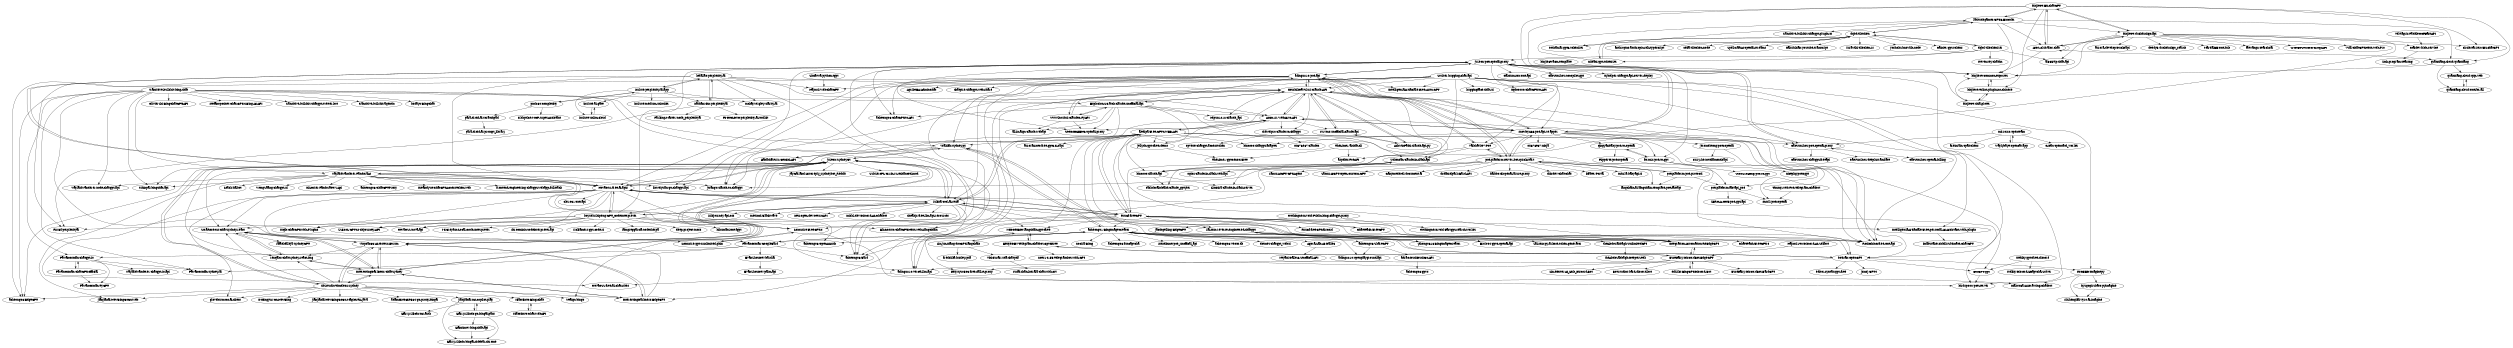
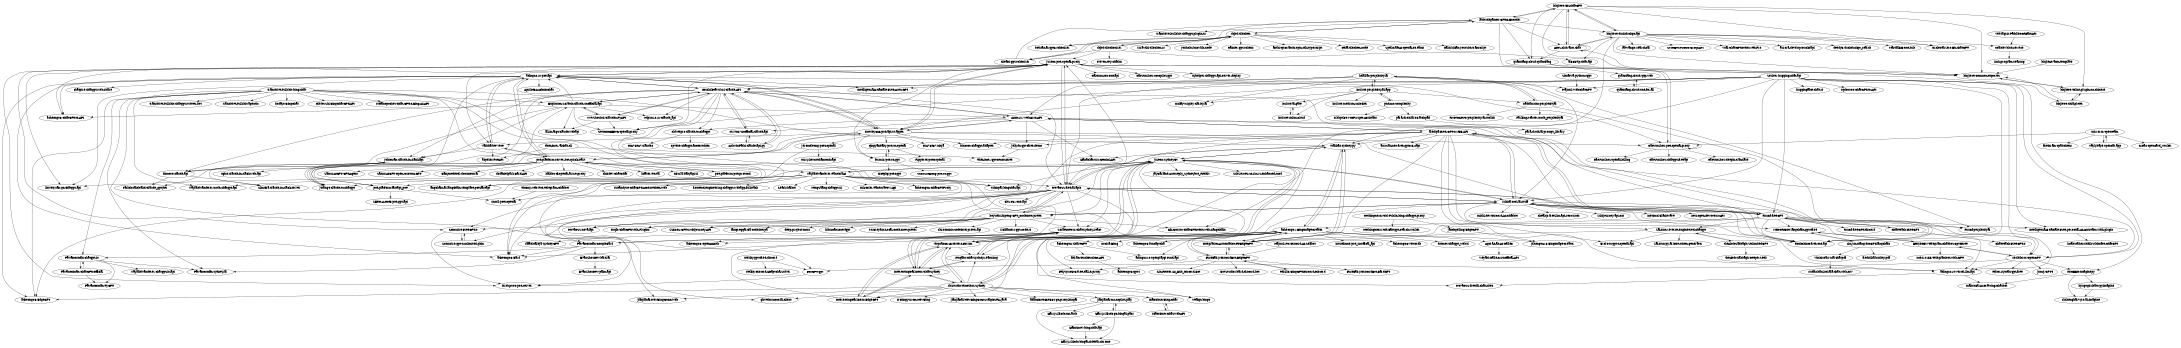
(2437, 77) -> none
(919, 141) -> (514, 160)
(1850, 258) -> (2026, 258)
(1691, 272) -> (1303, 272)
